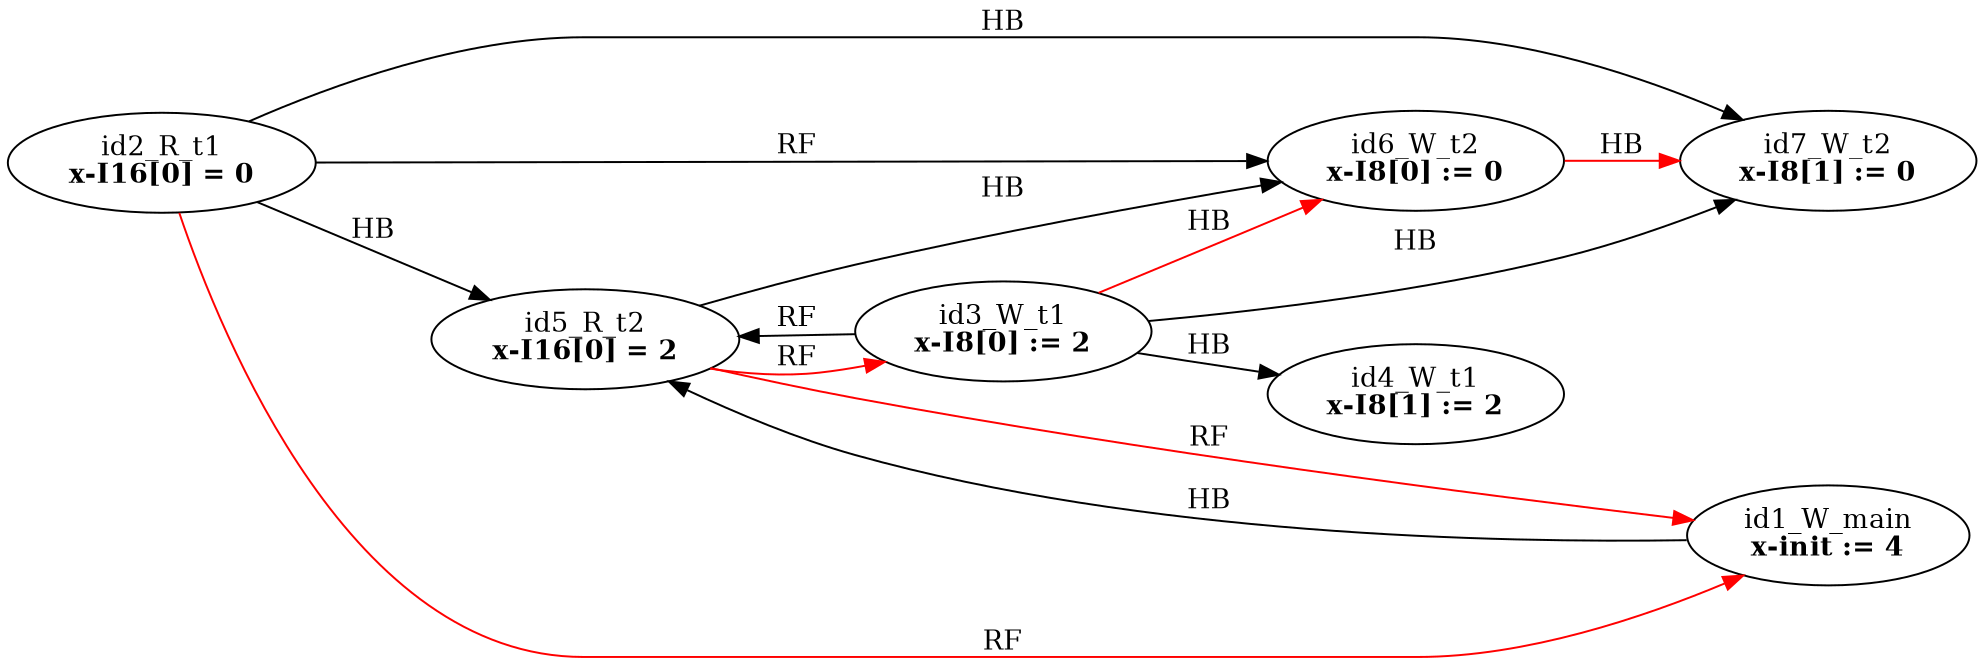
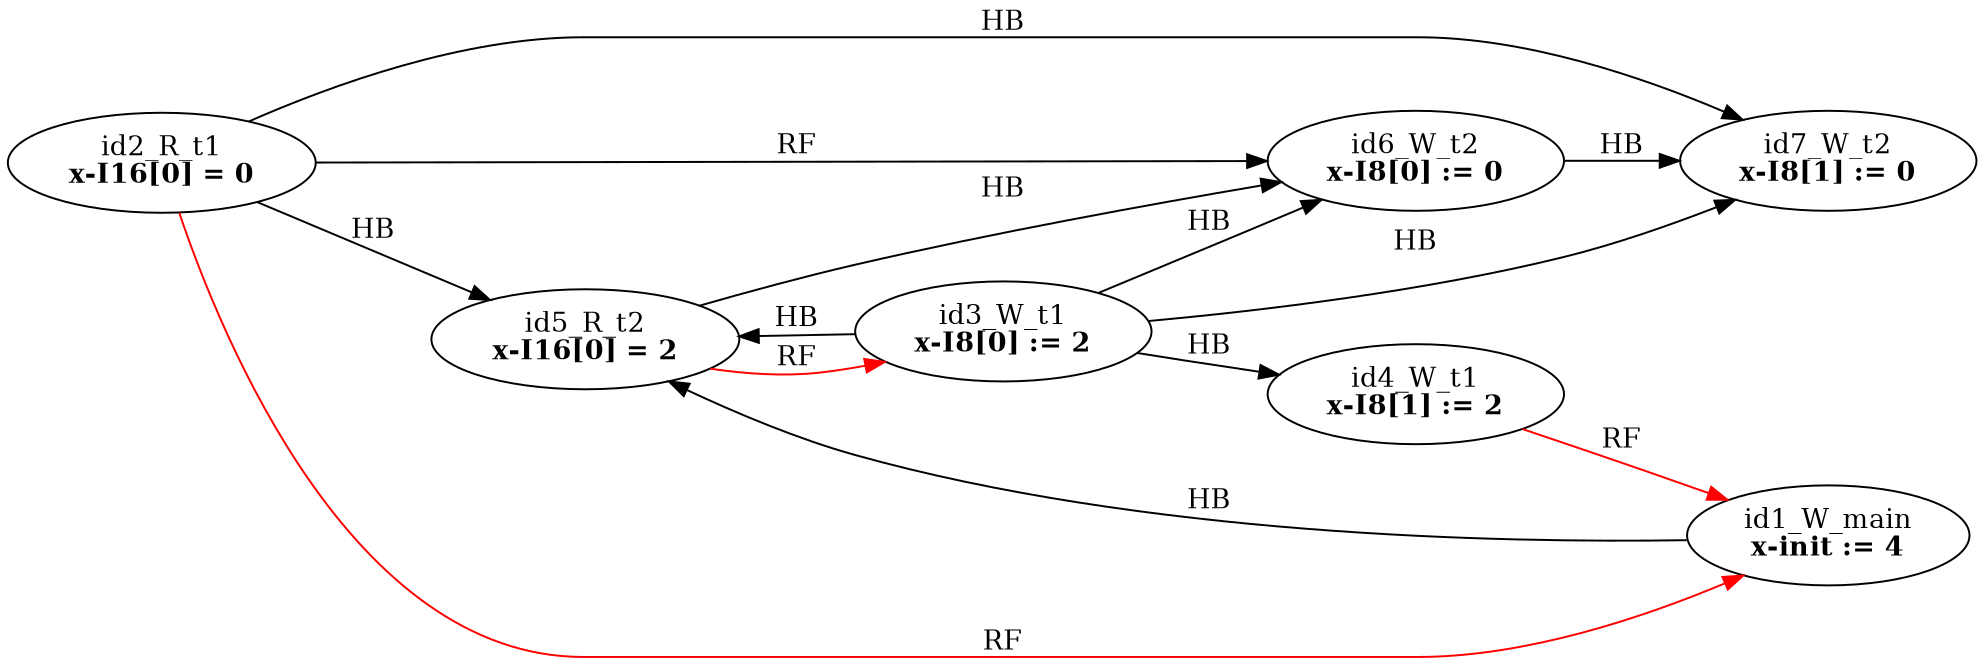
(1612, 161) -> (1612, 161)
(1201, 250) -> (1201, 250)
(797, 319) -> (797, 319)
(1190, 454) -> (1616, 461)
